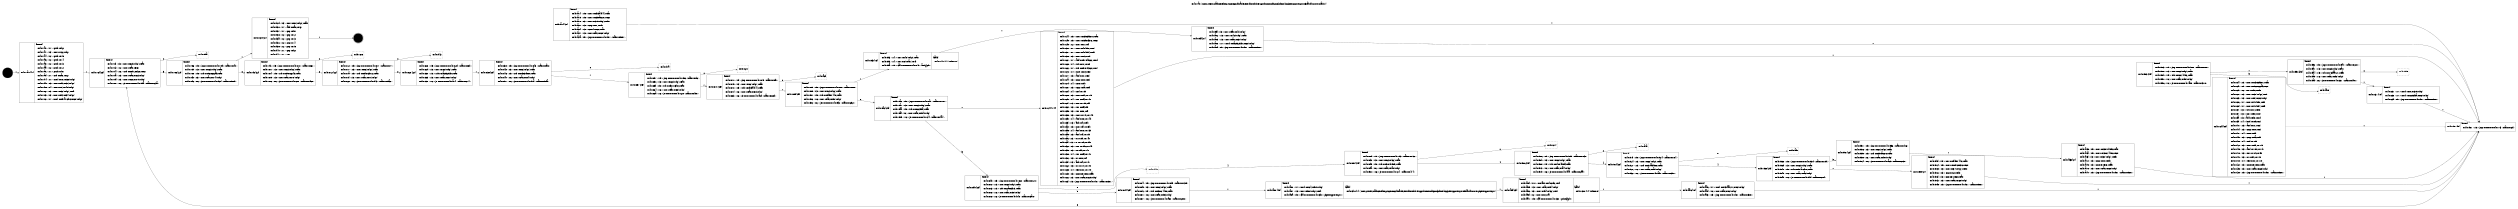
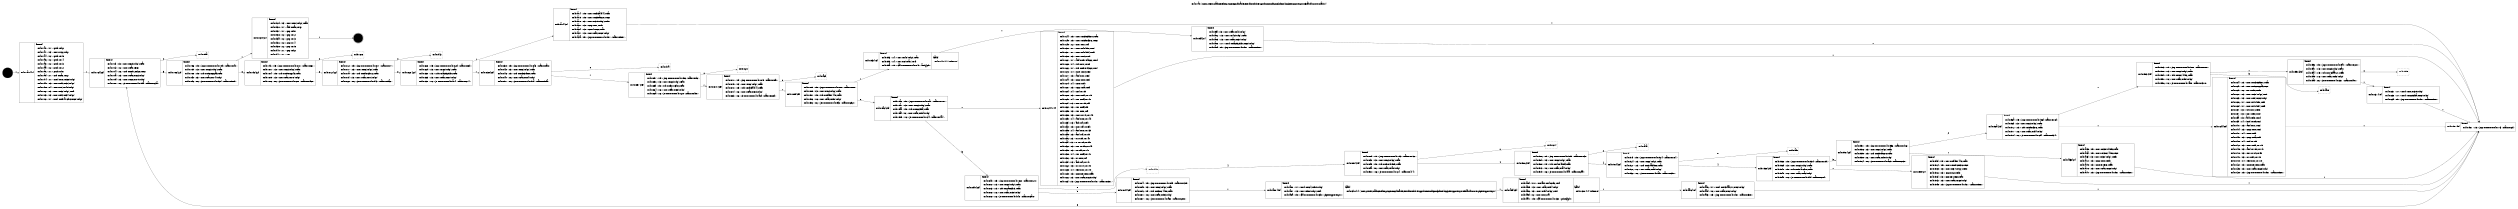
none -> (513, 49)
none -> (2023, 127)
